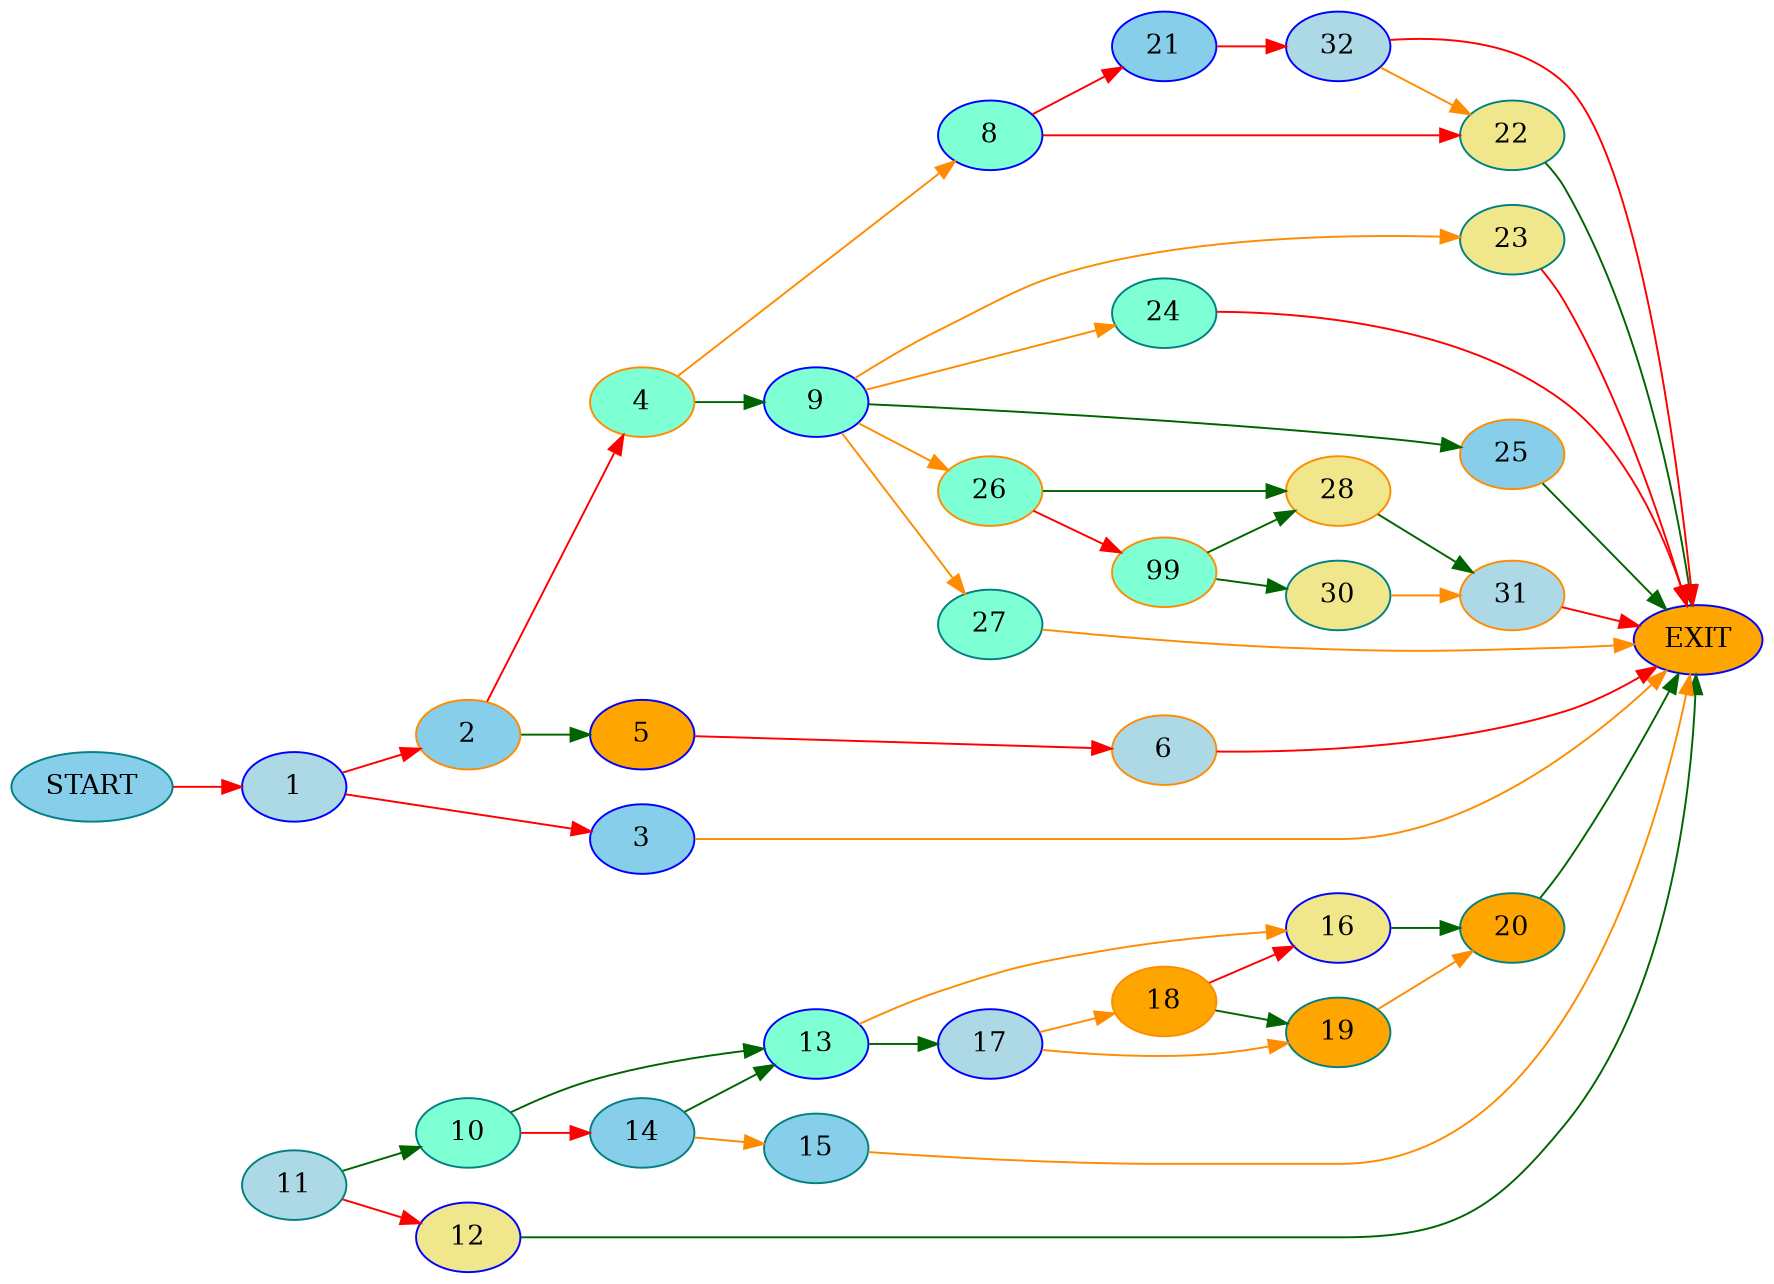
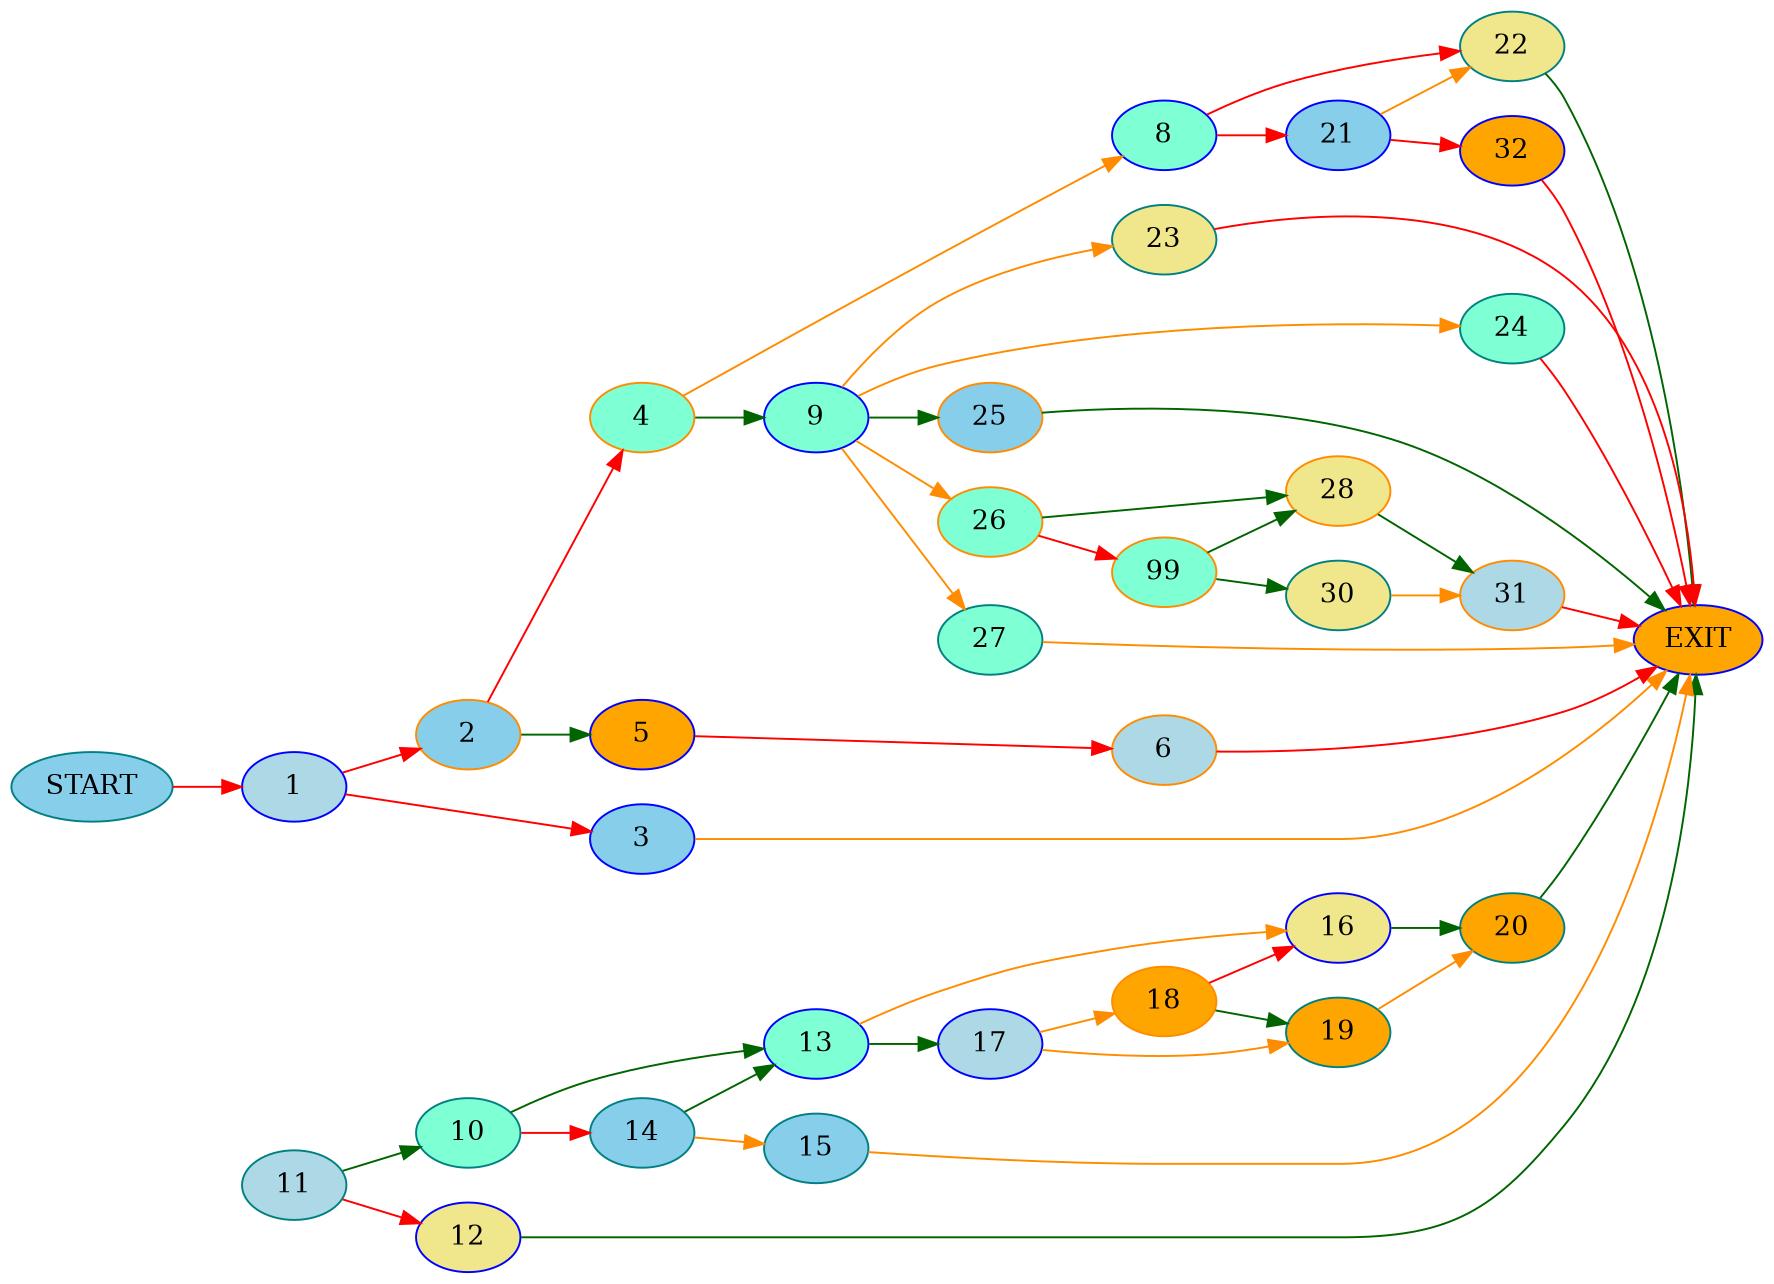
(1338, 46) -> (1512, 151)
(1417, 86) -> (1417, 95)
